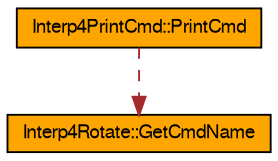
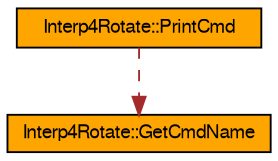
(139, 28) -> (139, 28)
